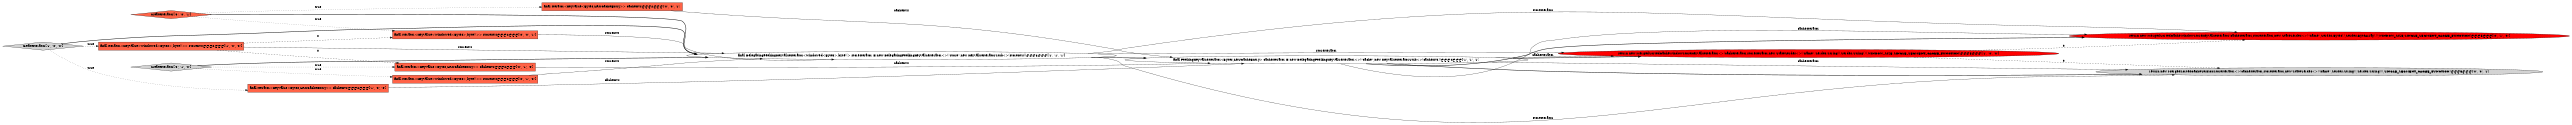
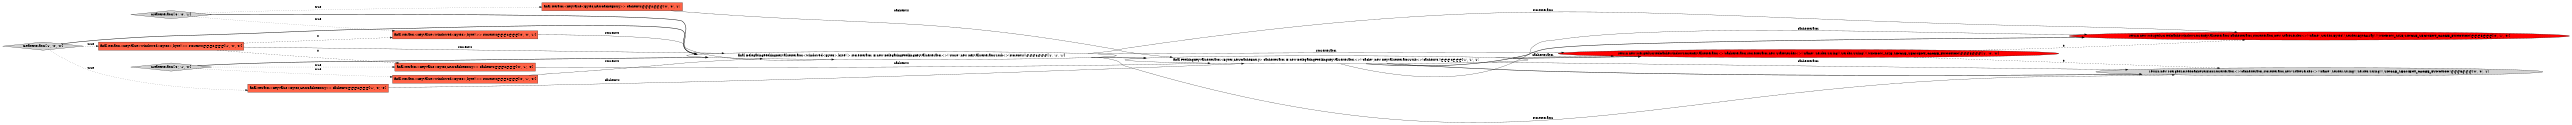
(171, 15) -> (171, 15)
